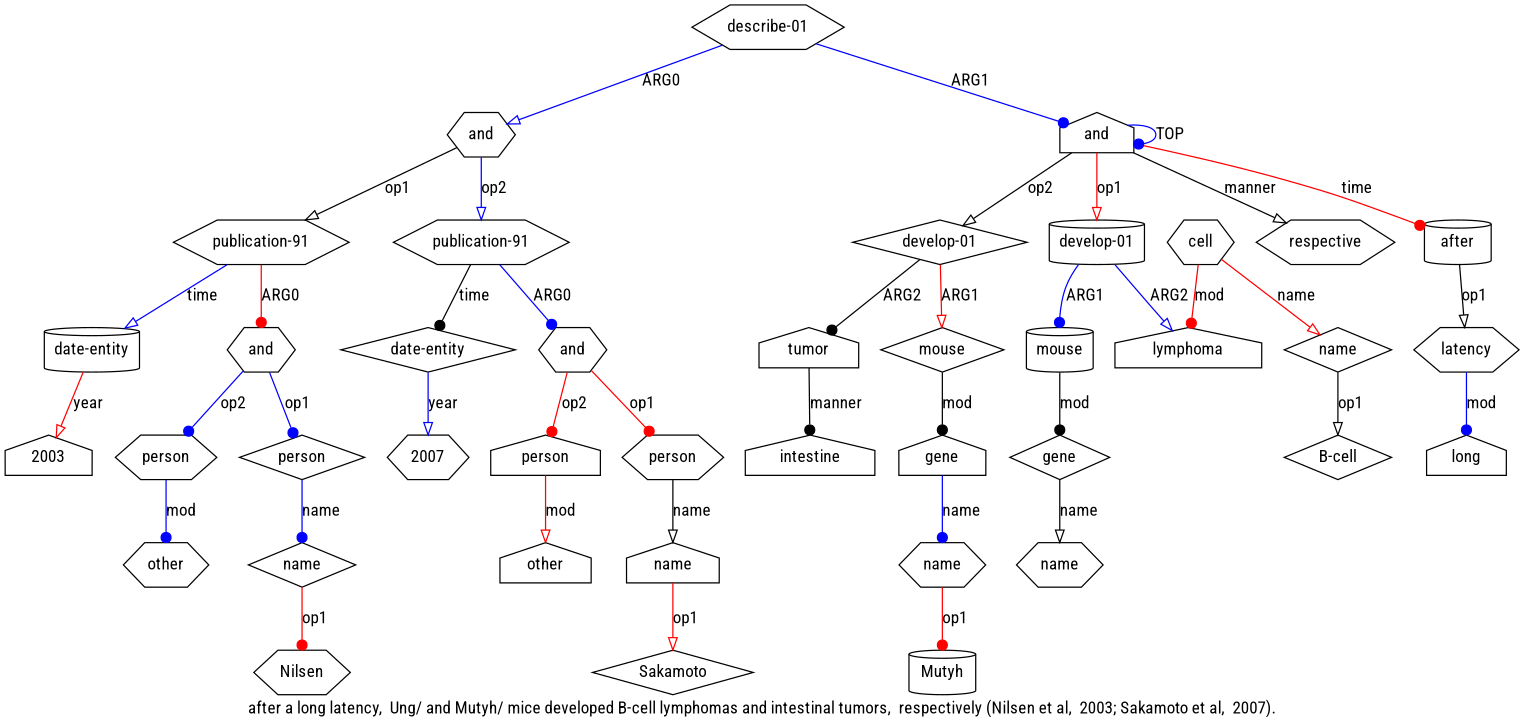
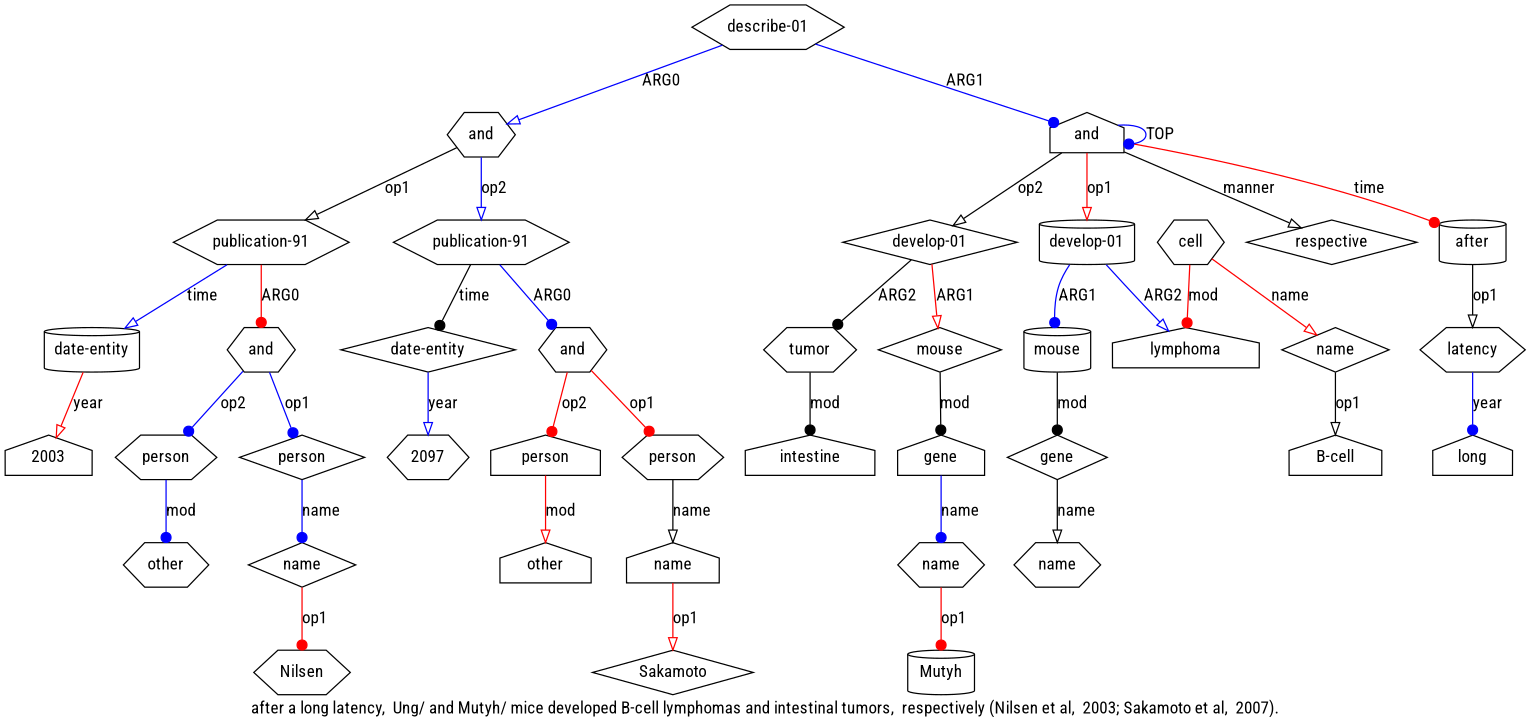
(1325, 242) -> (1332, 242)
(809, 350) -> (810, 350)
(837, 404) -> (826, 404)
(1482, 404) -> (1488, 404)
(428, 457) -> (428, 457)
(1338, 457) -> (1335, 457)
